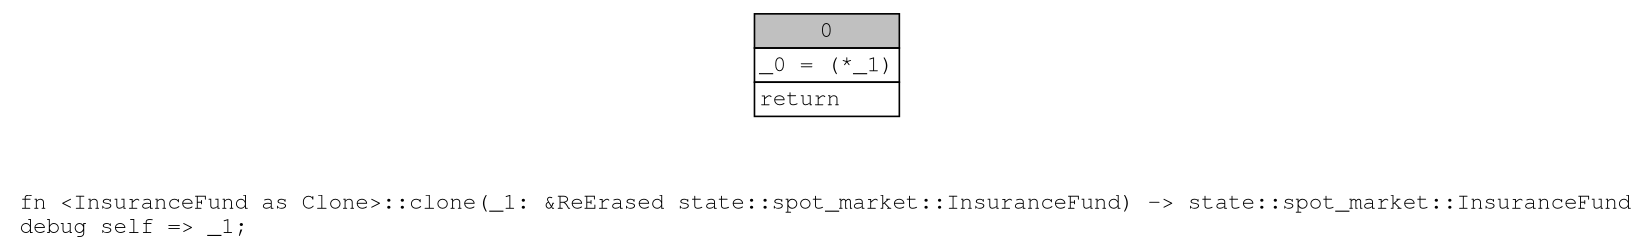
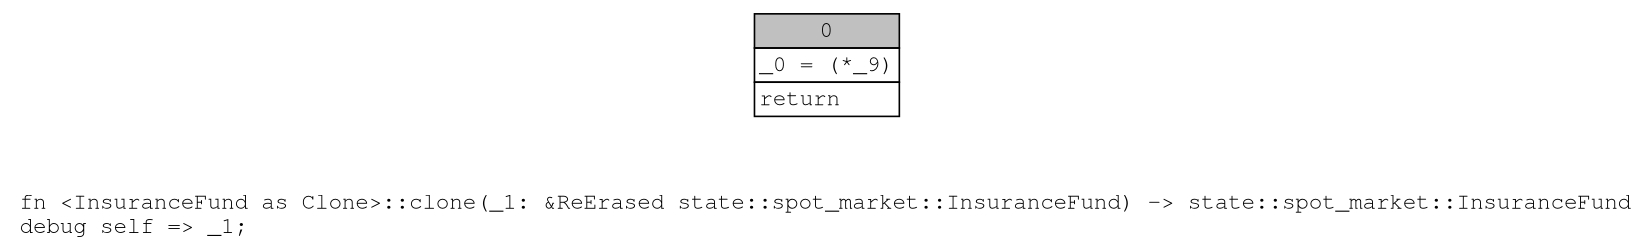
(827, 64) -> (827, 64)
